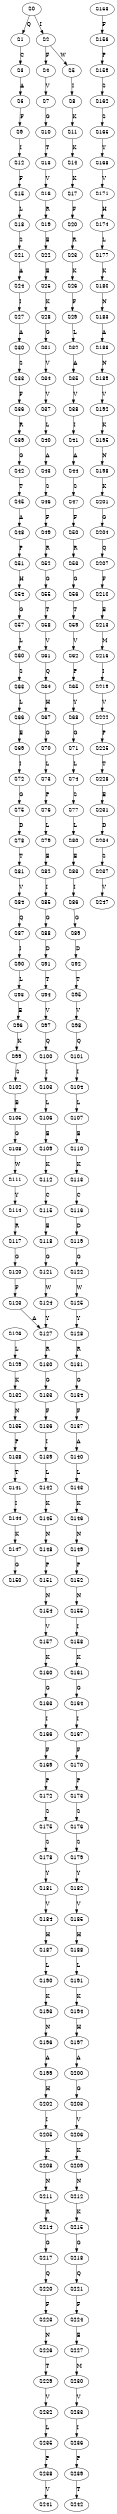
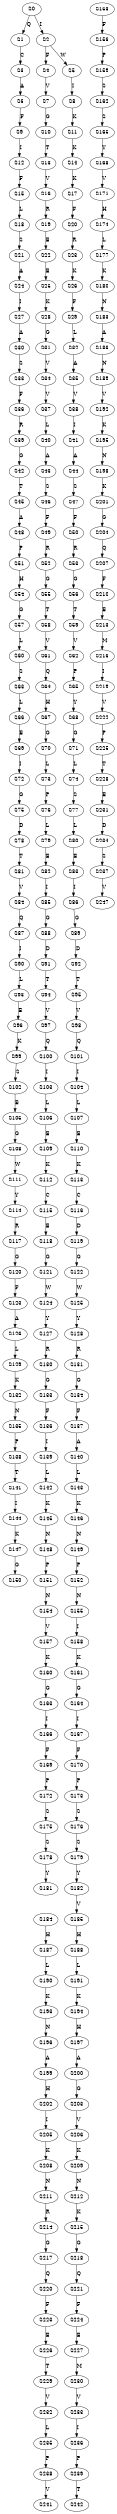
(29, 1317) -> (15, 1317)
(46, 1902) -> none
(48, 2336) -> (48, 2336)
